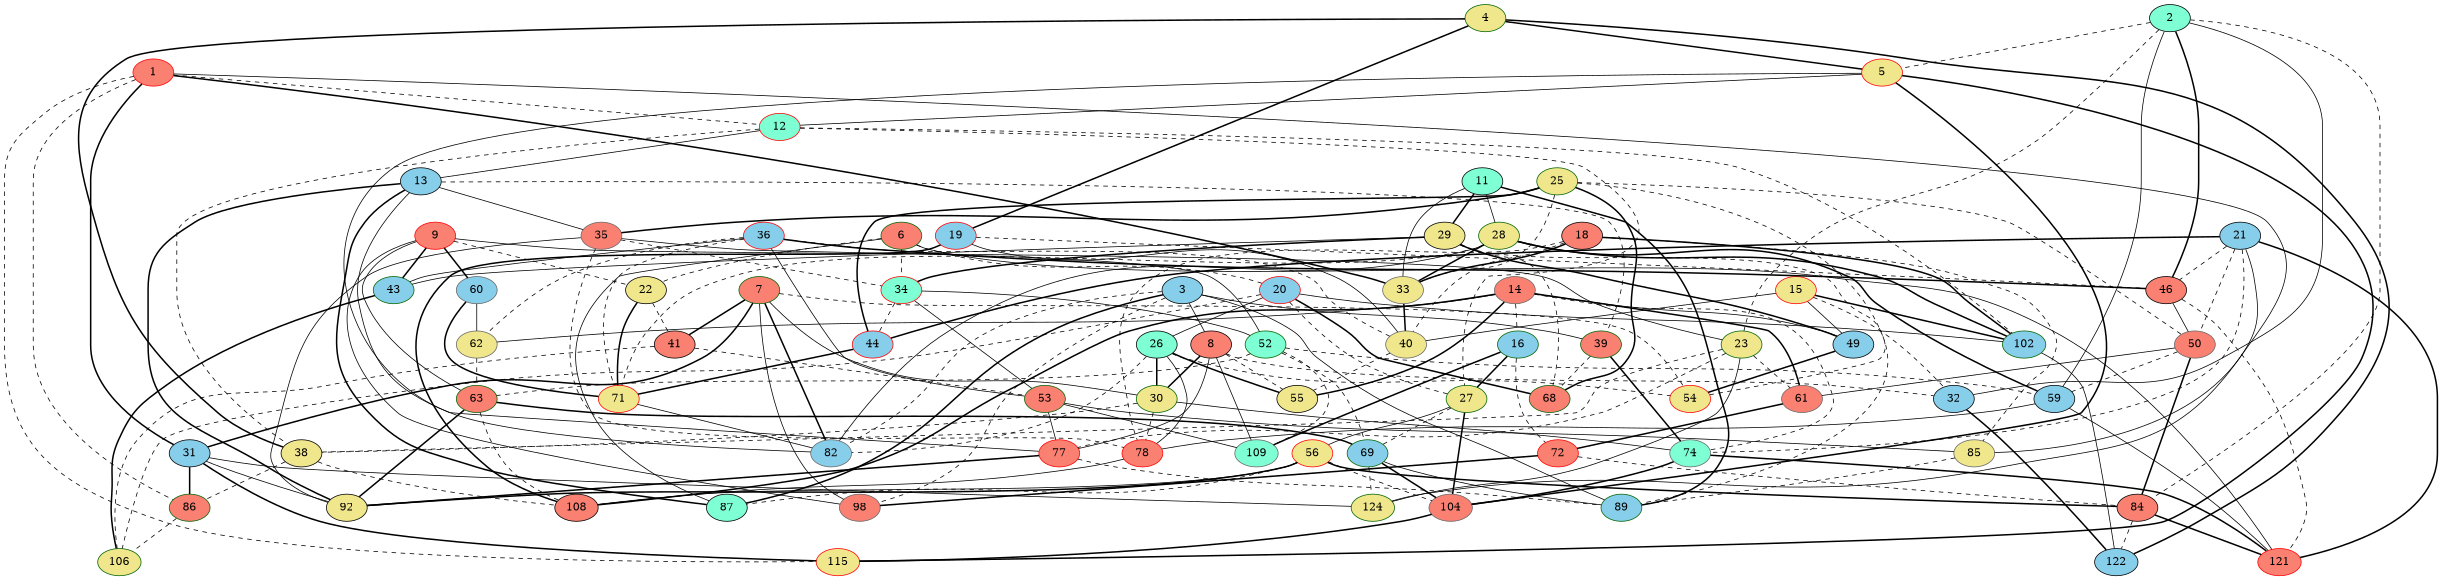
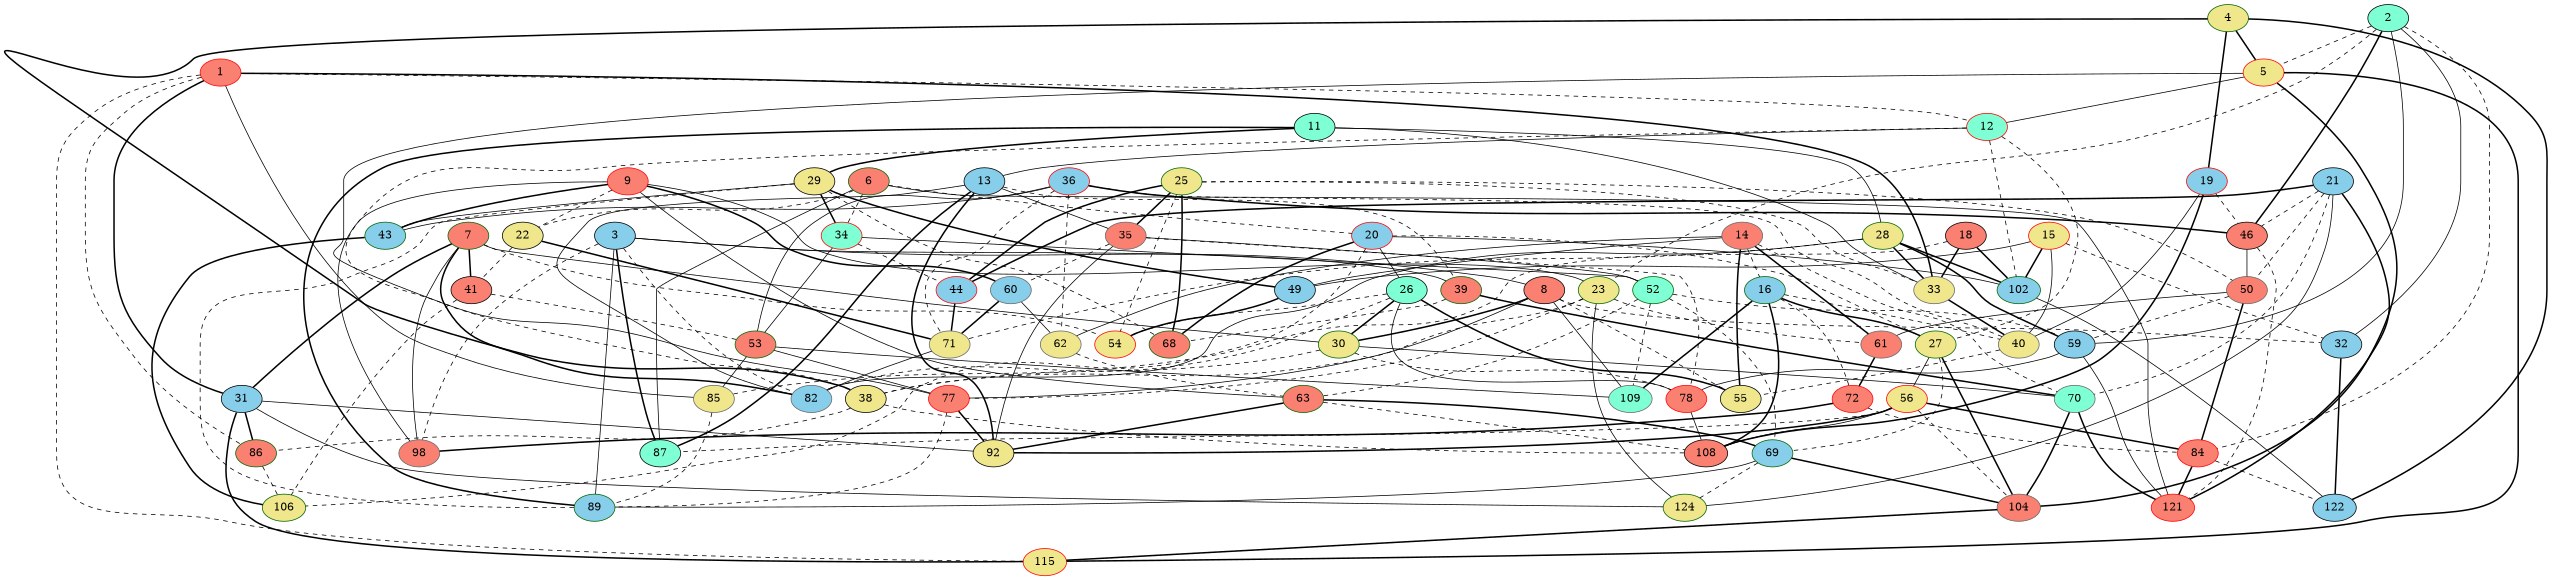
(764, 265) -> (1070, 262)
(1465, 275) -> (1892, 316)
(1144, 286) -> none
(1060, 363) -> (1777, 386)
(619, 399) -> (950, 345)
(1690, 453) -> (2075, 399)
(2137, 508) -> (2198, 453)
